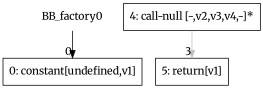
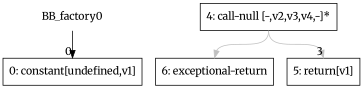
none -> (215, 72)
